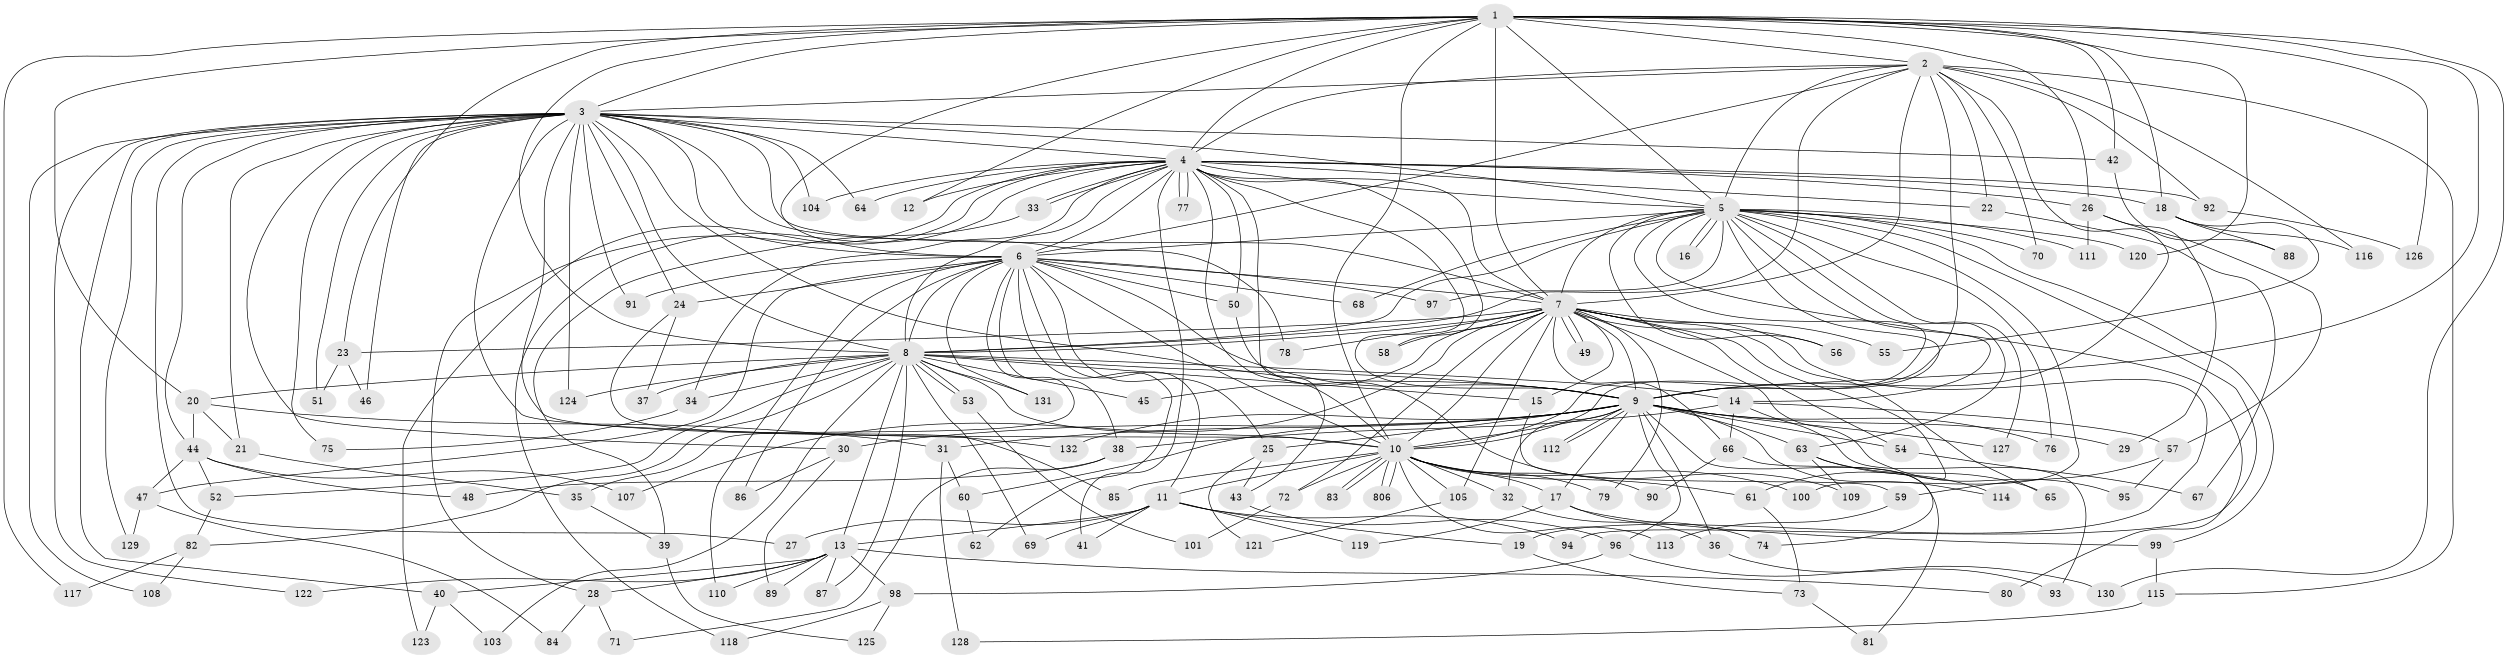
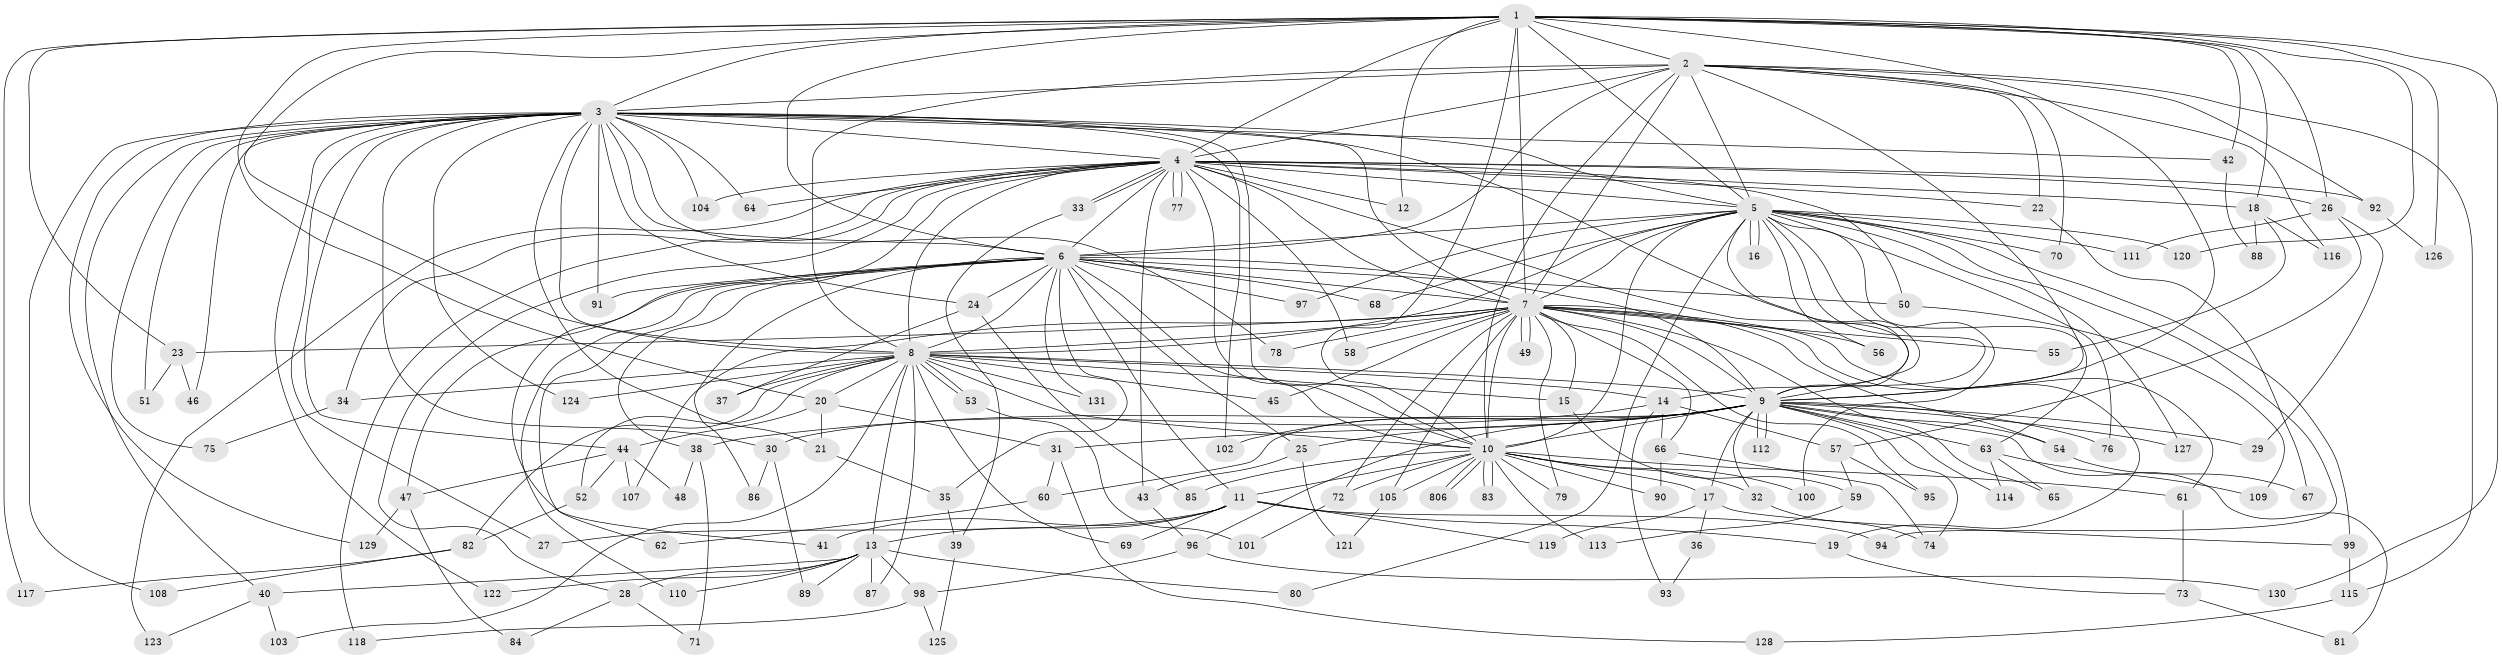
(1069, 450) -> (1225, 450)
(1676, 466) -> (1896, 450)
